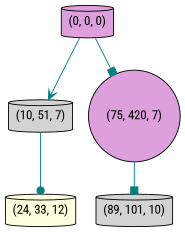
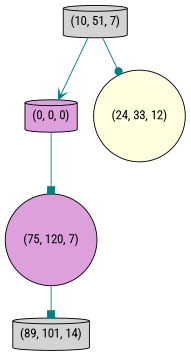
(66, 65) -> (75, 65)
(134, 116) -> (51, 240)
(41, 210) -> (139, 116)
(134, 210) -> (51, 334)
